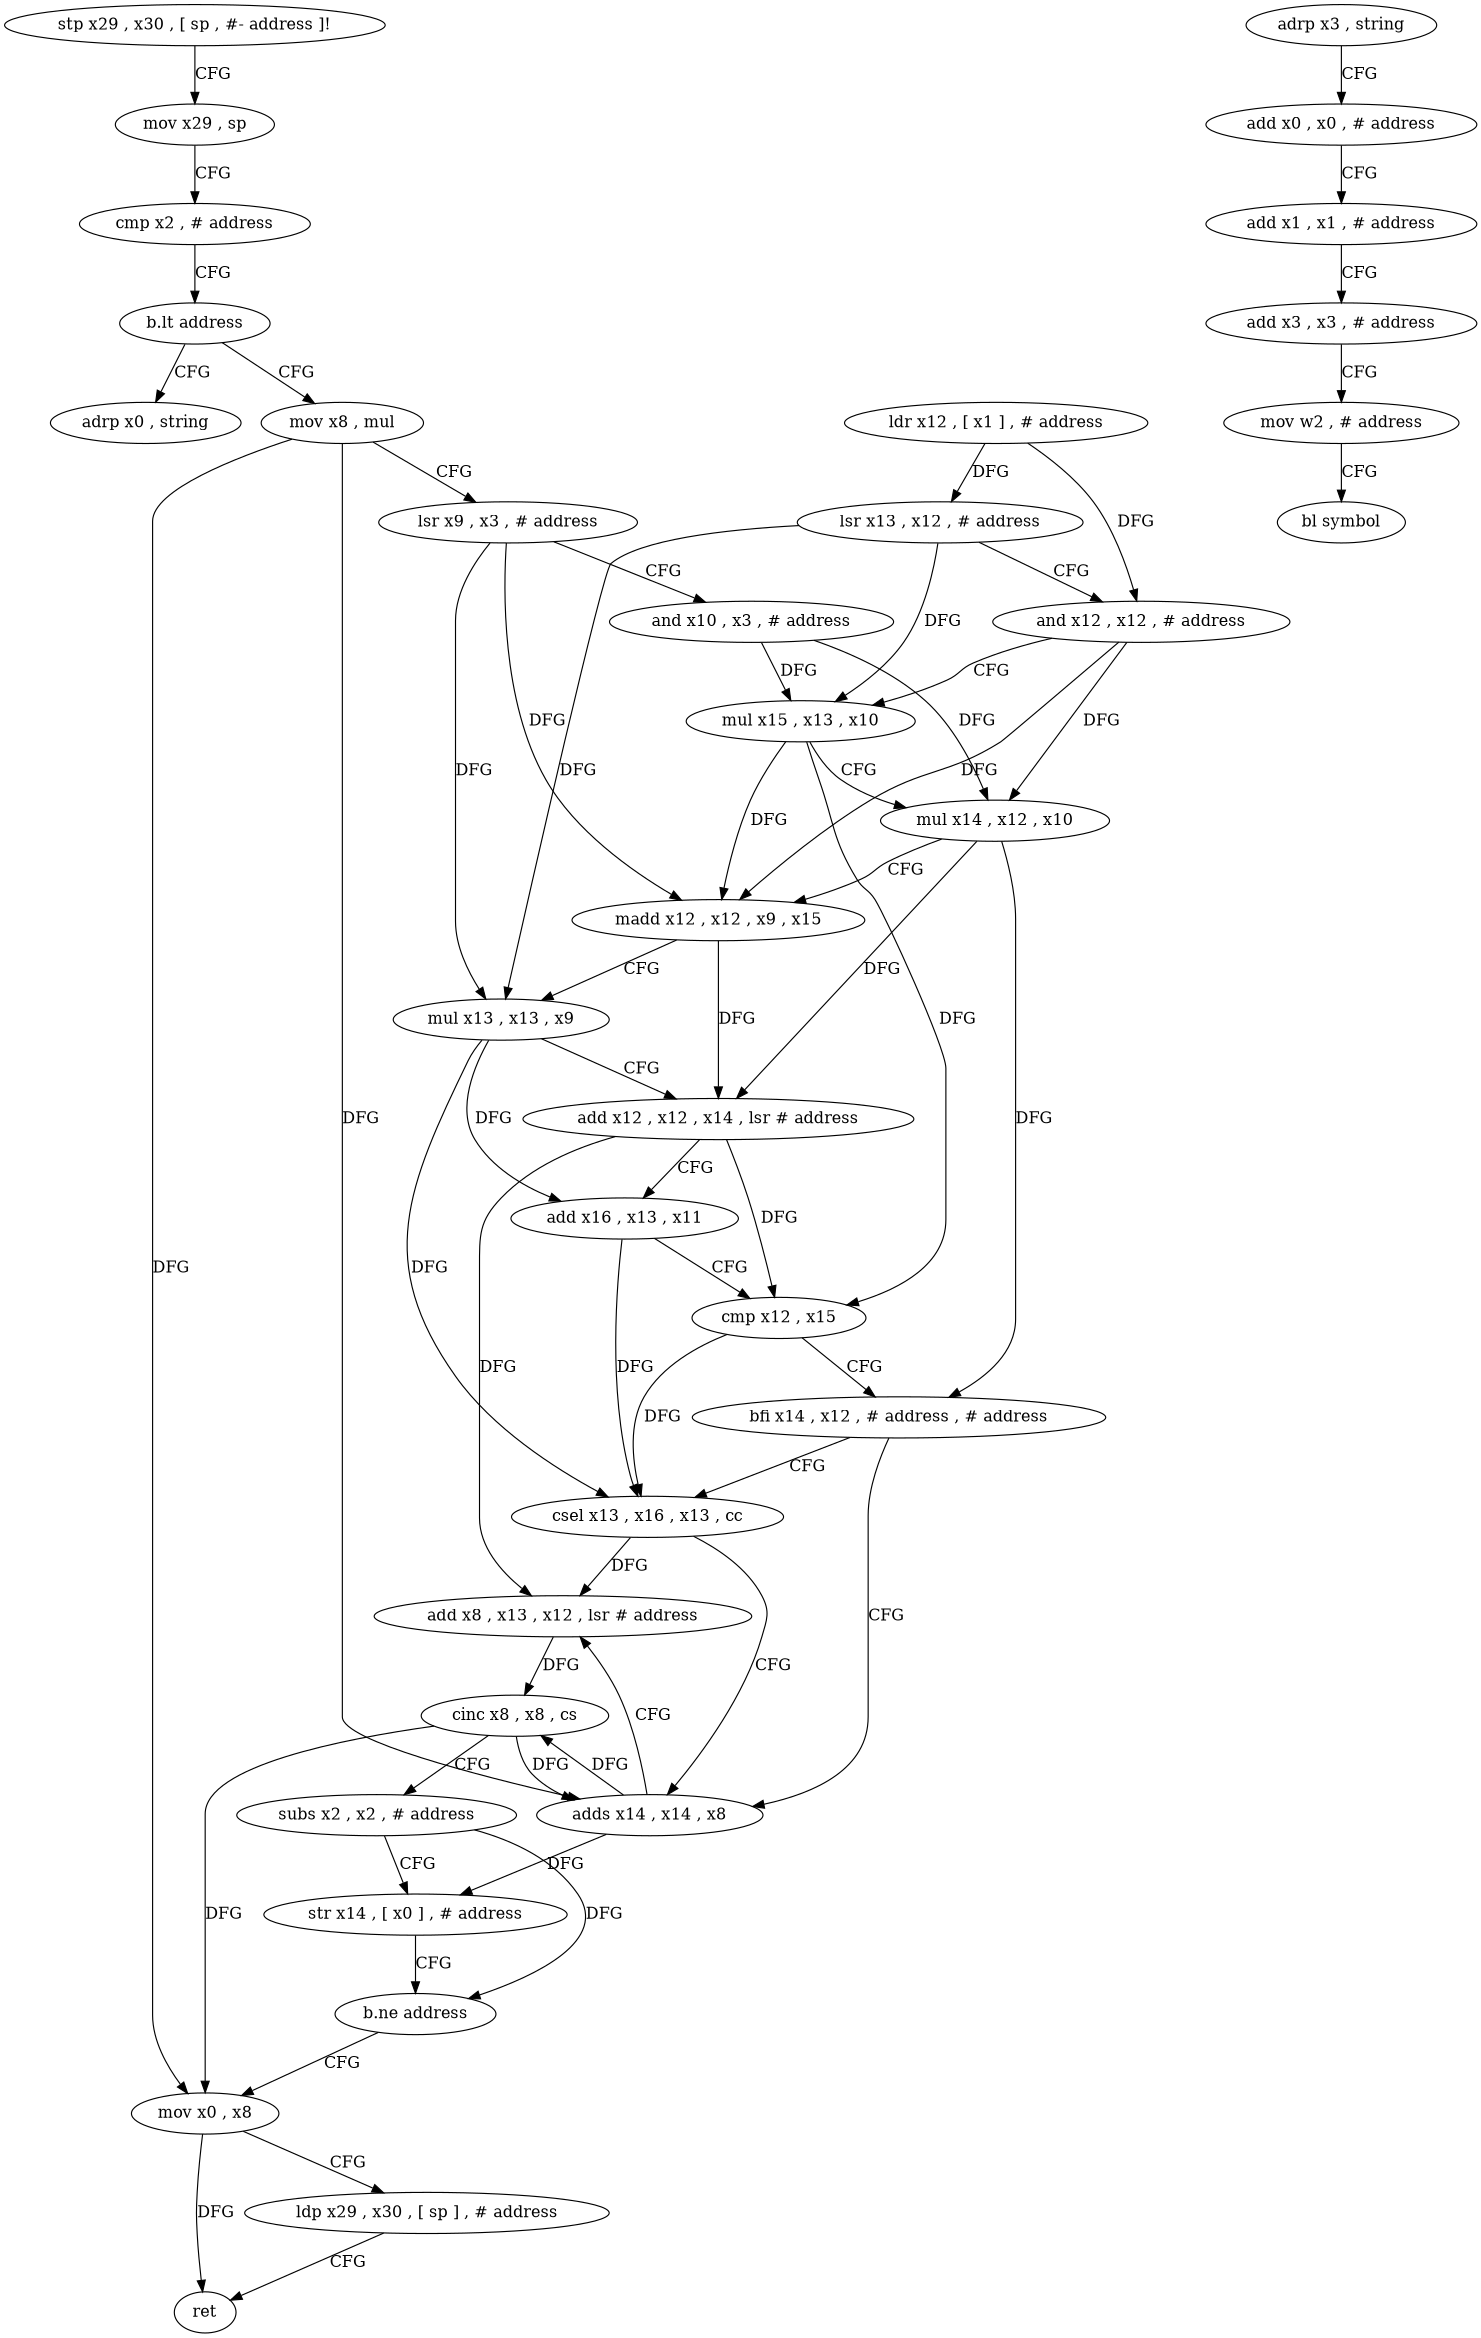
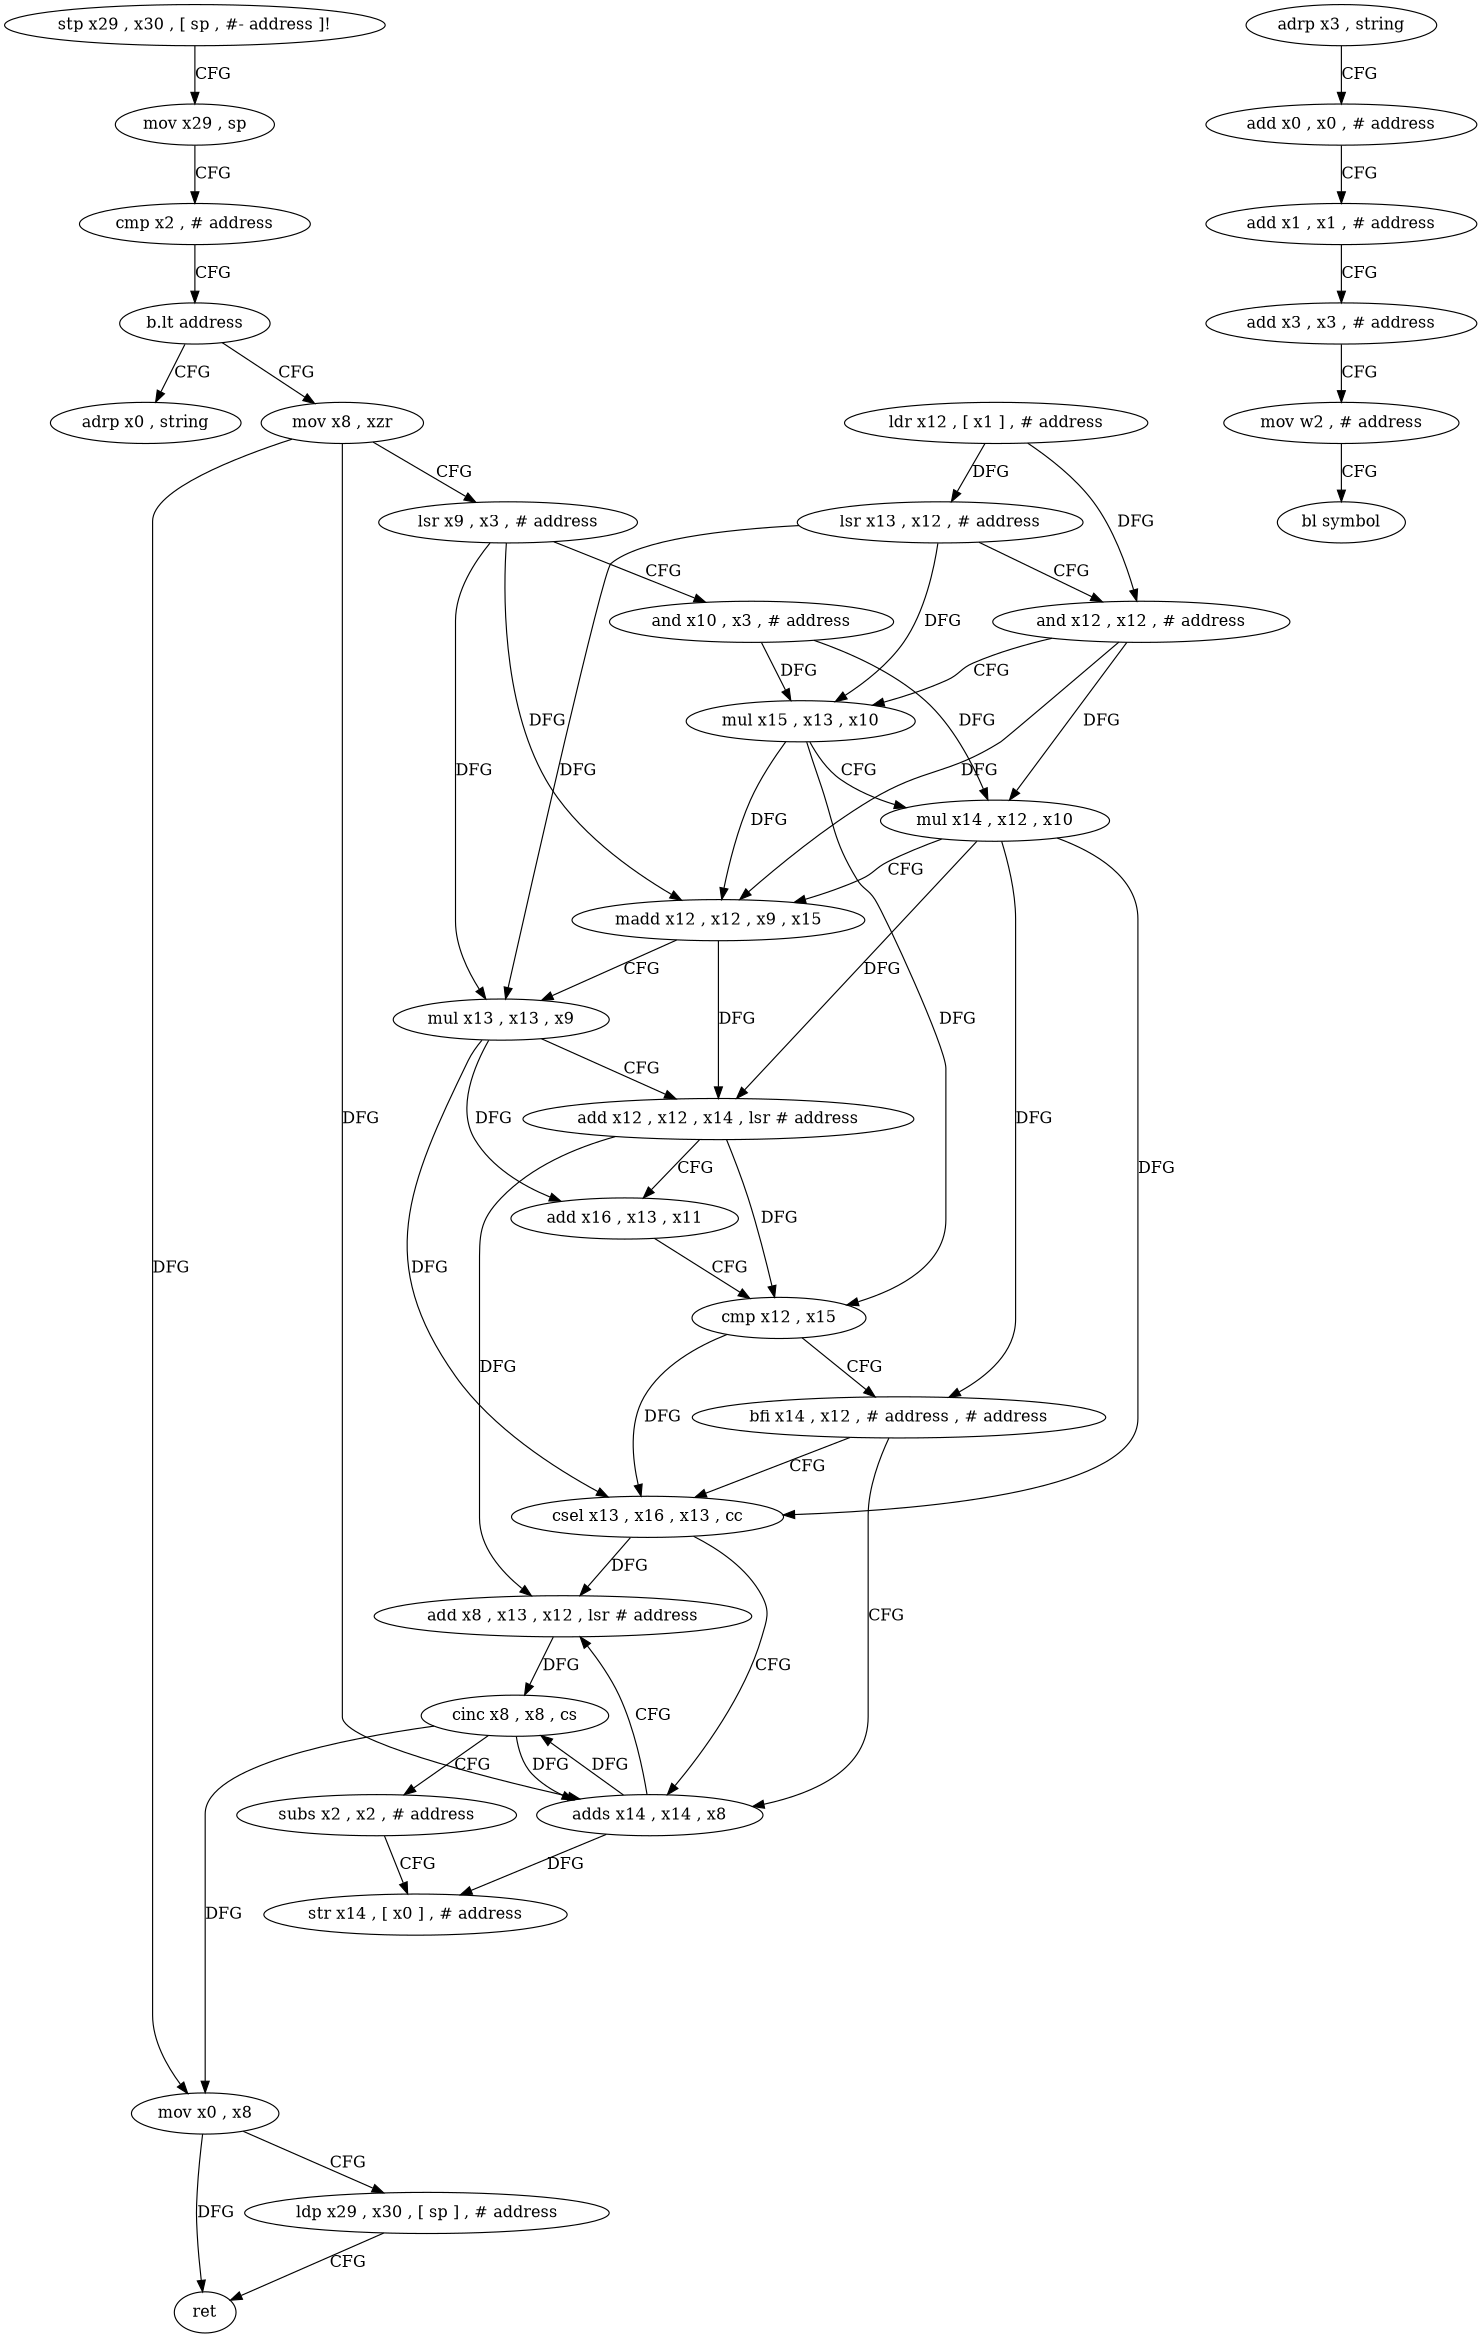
(342, 423) -> (342, 423)
(616, 1363) -> (1138, 1295)
(416, 2014) -> none
